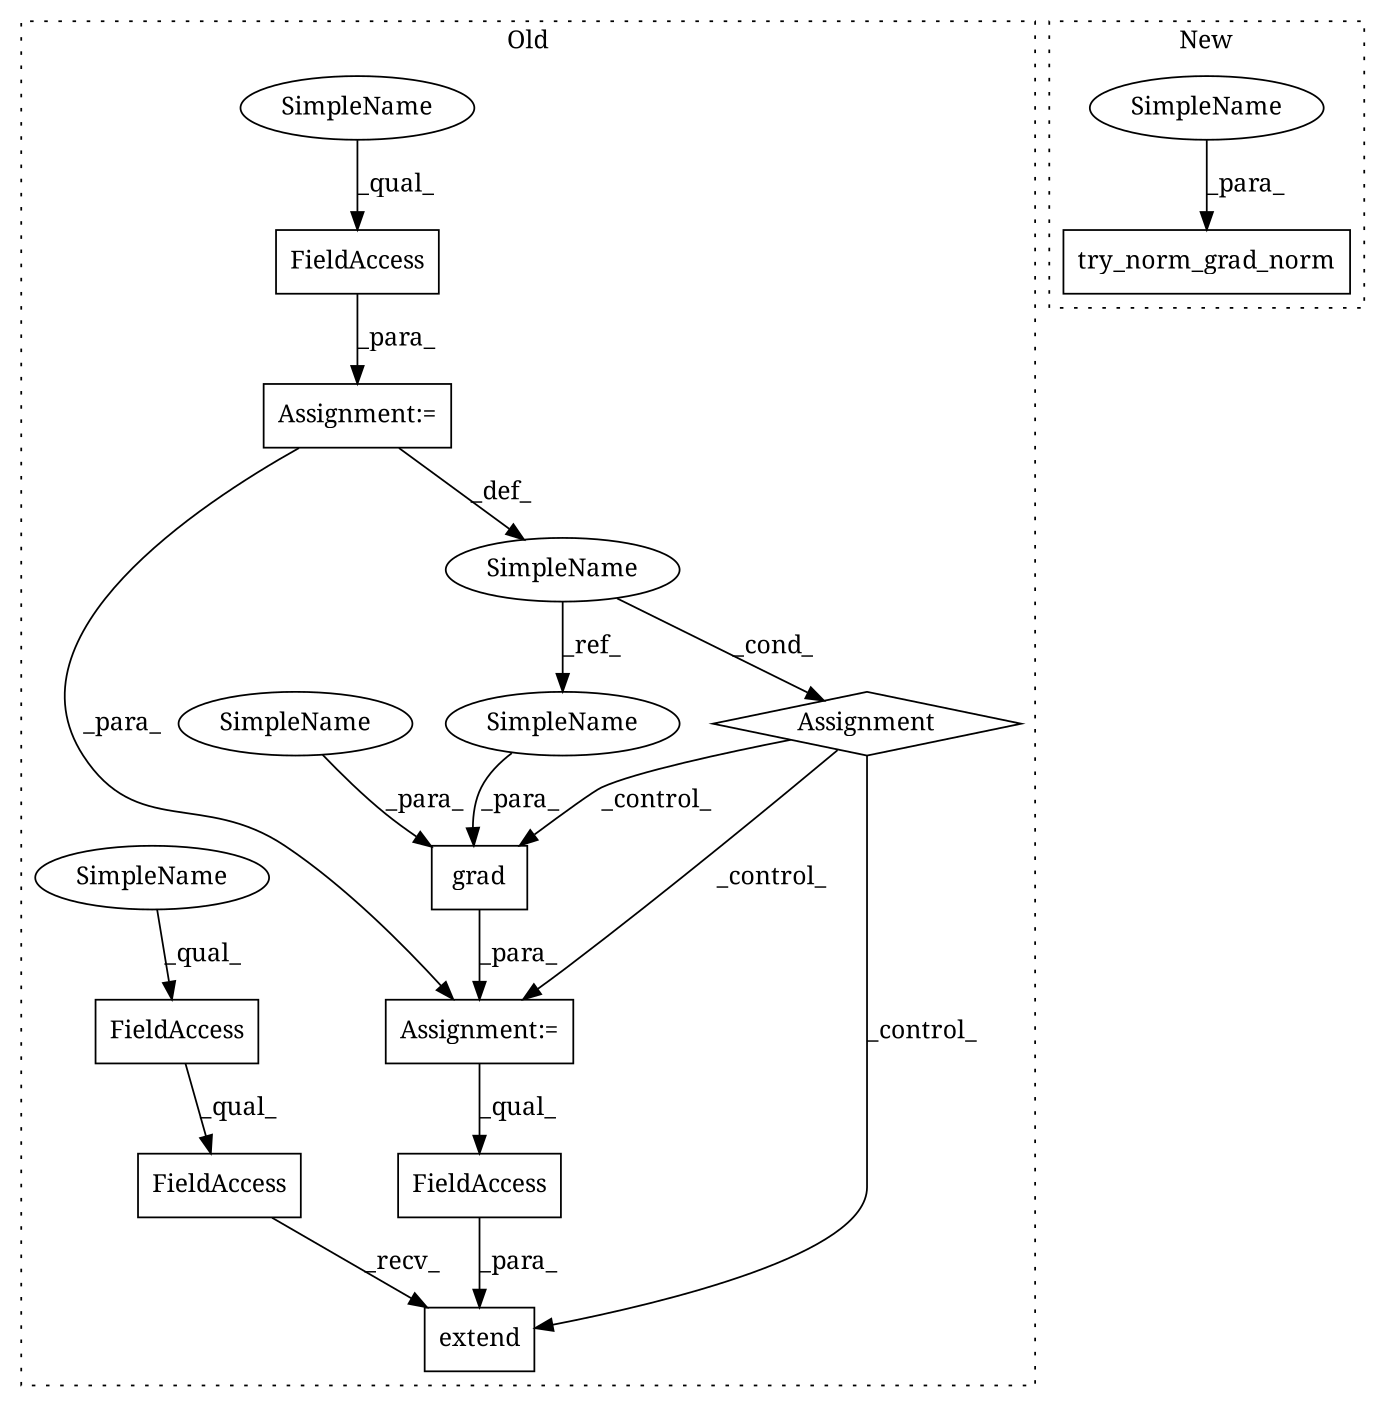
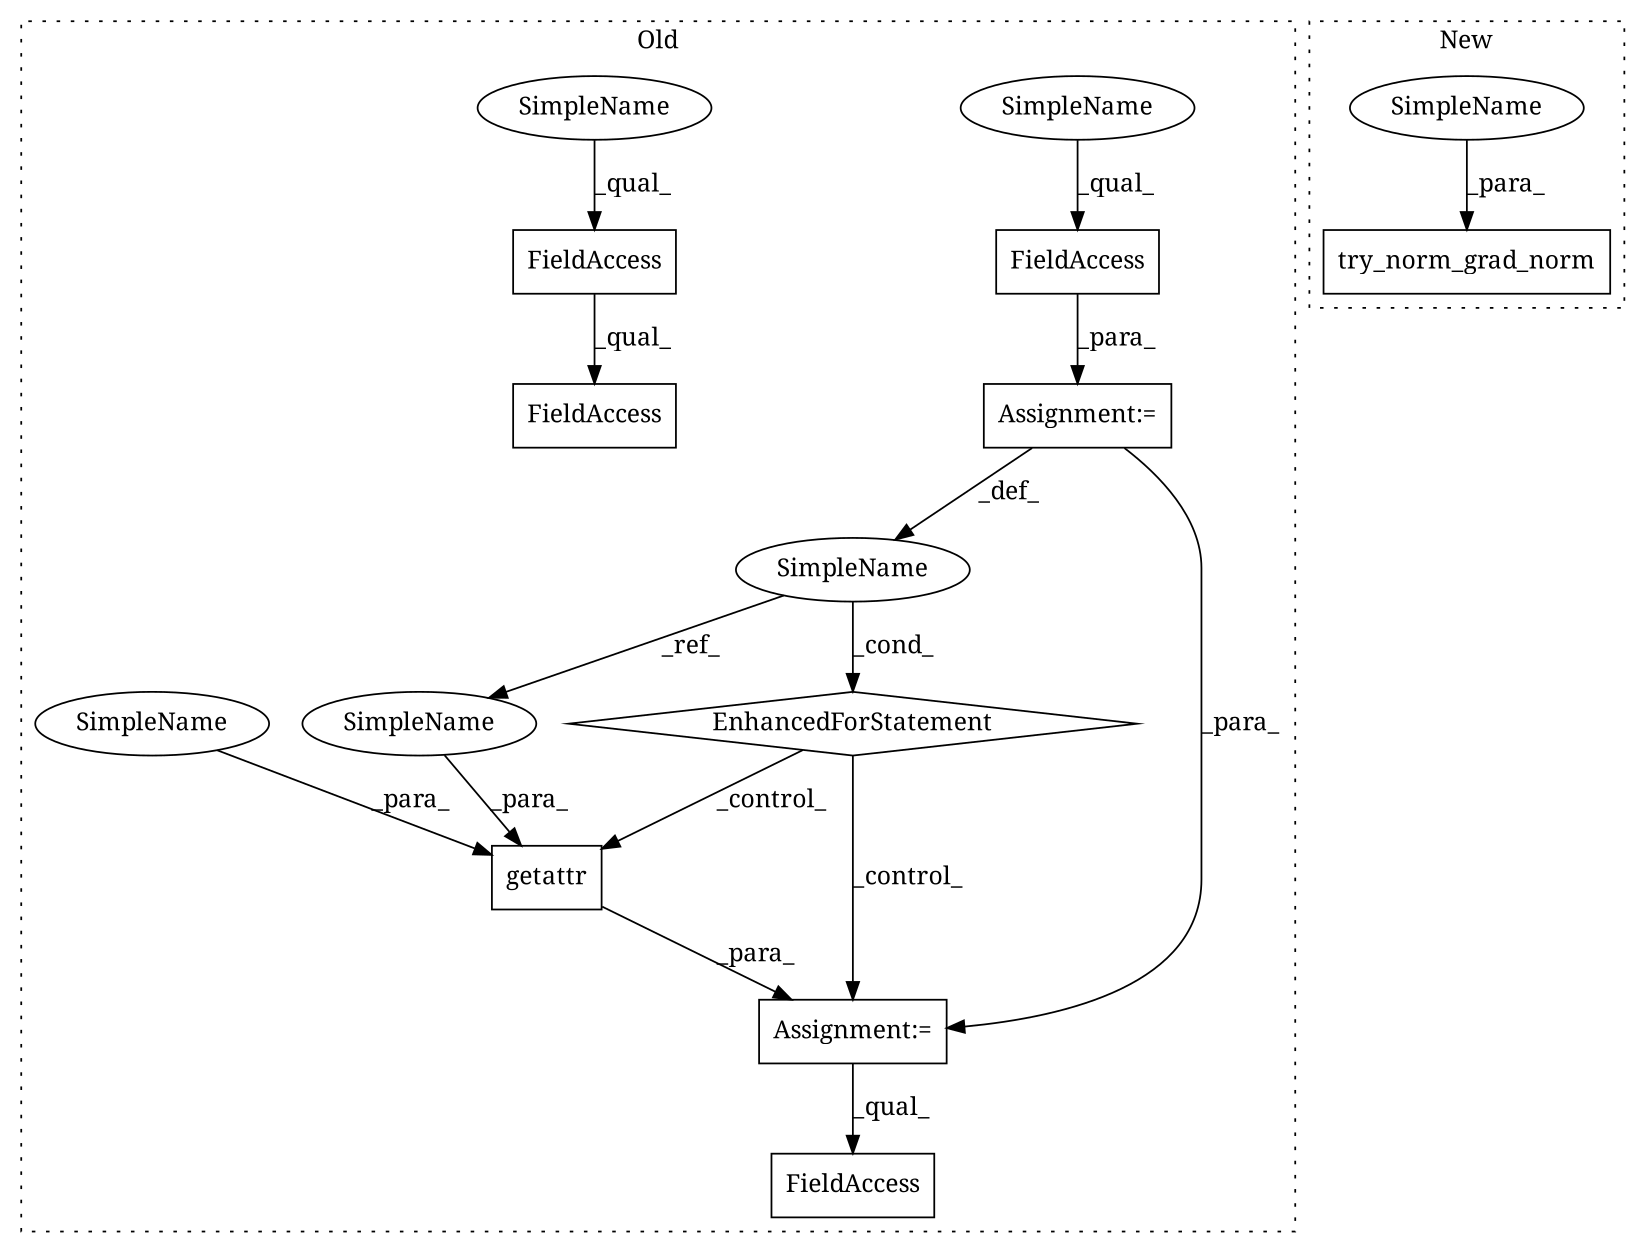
(867, 724) -> (853, 724)
(480, 878) -> (547, 878)
(480, 1339) -> none
